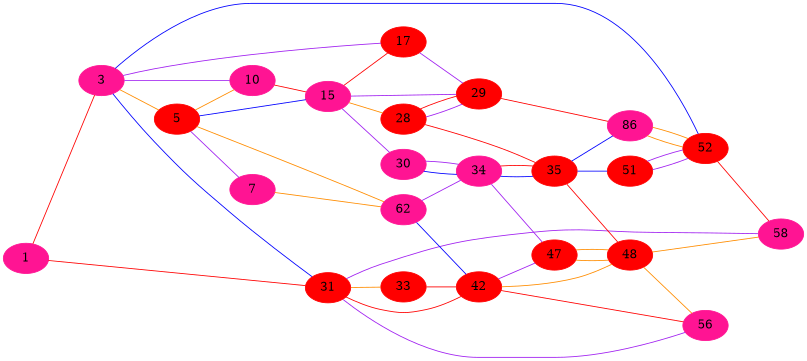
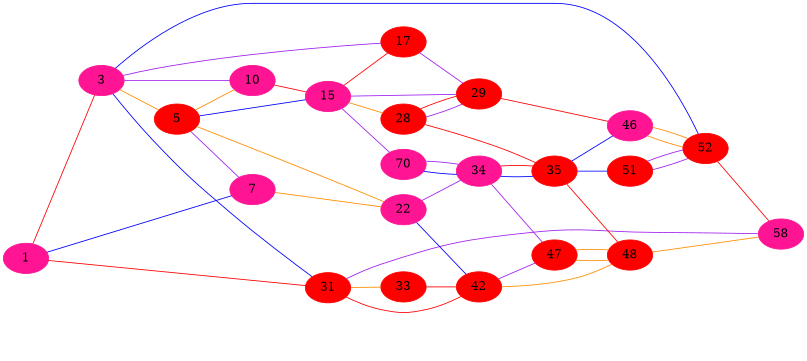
(630, 126) -> (630, 126)
(404, 164) -> (404, 164)
(404, 210) -> (404, 210)
none -> (139, 224)
(706, 325) -> none
